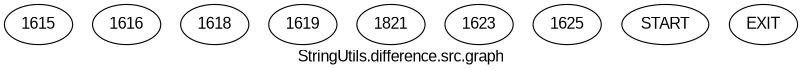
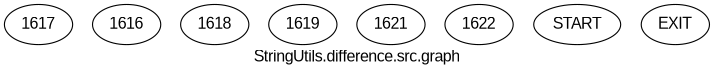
(39, 25) -> (39, 25)
(391, 25) -> (391, 25)
(479, 25) -> none
none -> (479, 25)
(567, 25) -> none
